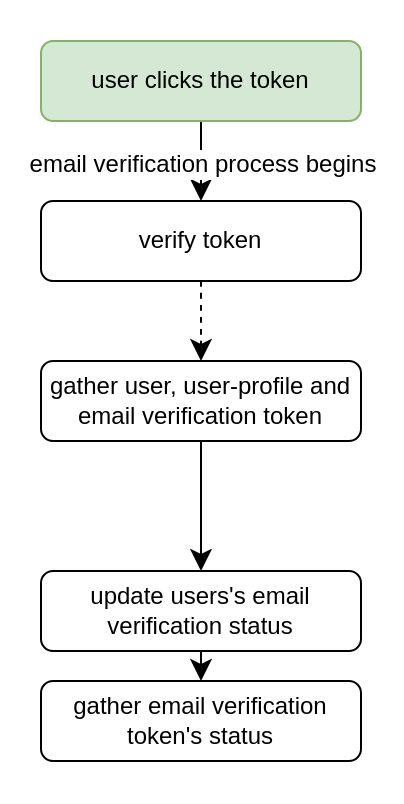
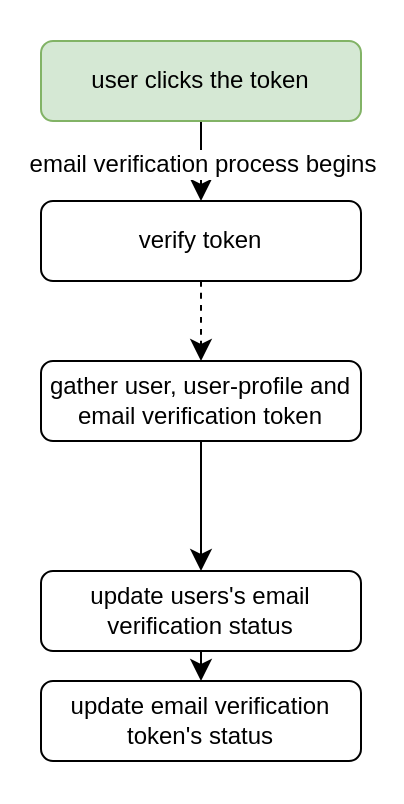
(201, 721) -> (201, 721)
